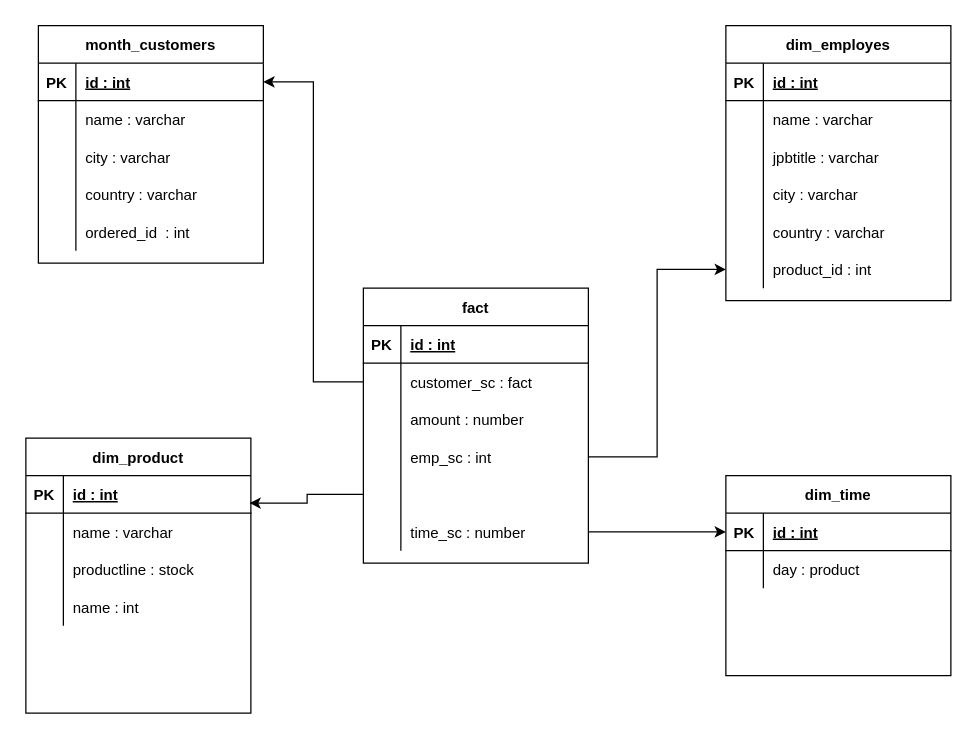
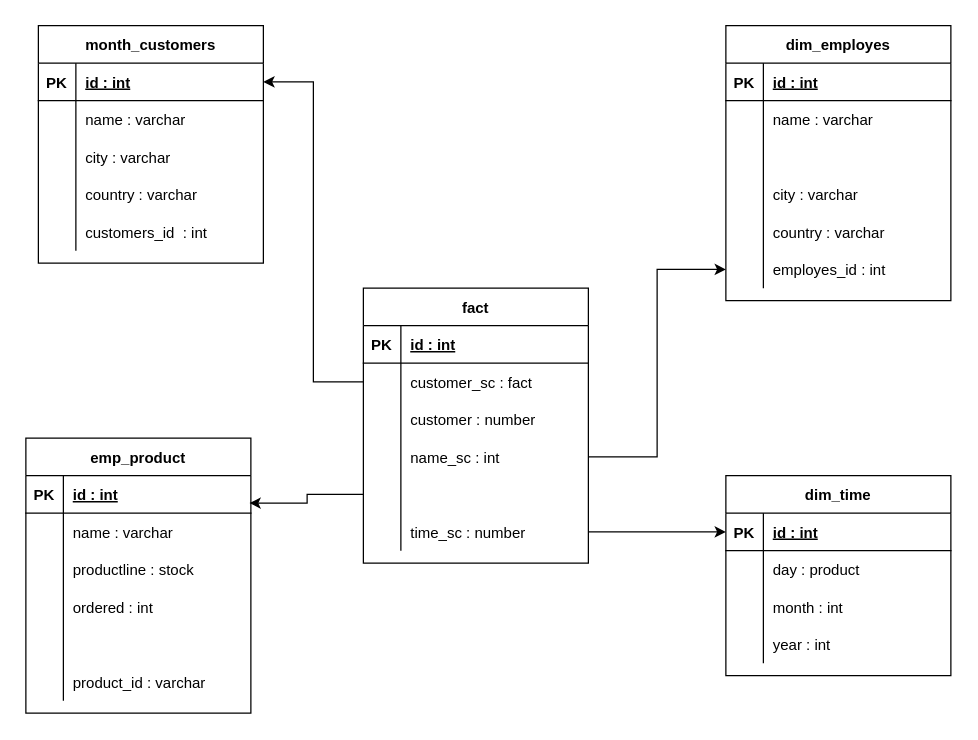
(857, 157) -> none
(147, 233) -> (155, 233)
(830, 270) -> (832, 270)
(467, 420) -> (476, 420)
(138, 458) -> (138, 458)
(453, 458) -> (457, 458)
none -> (857, 607)
(107, 608) -> (119, 608)
none -> (857, 644)
none -> (157, 682)
